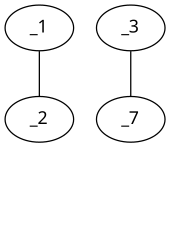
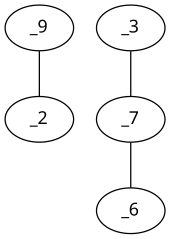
(39, 28) -> (39, 28)
none -> (131, 211)
